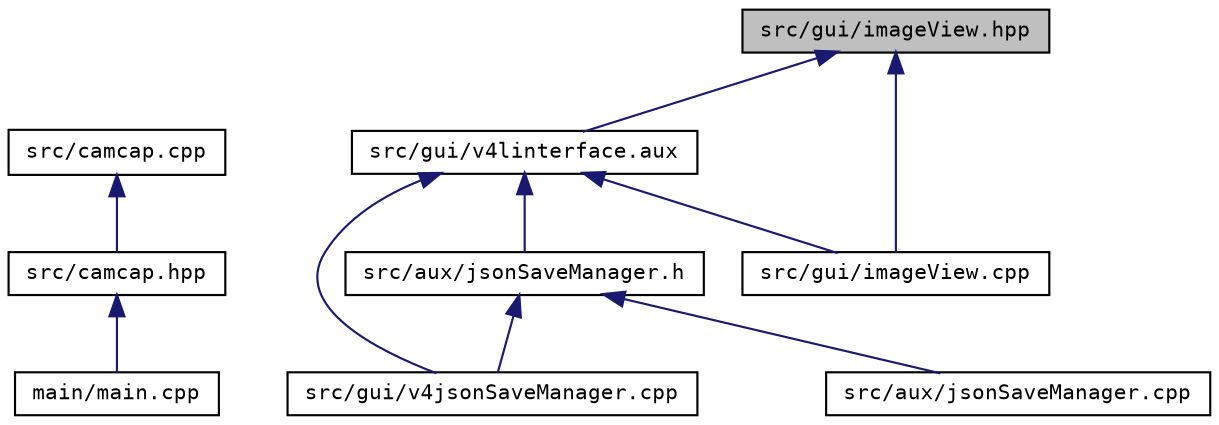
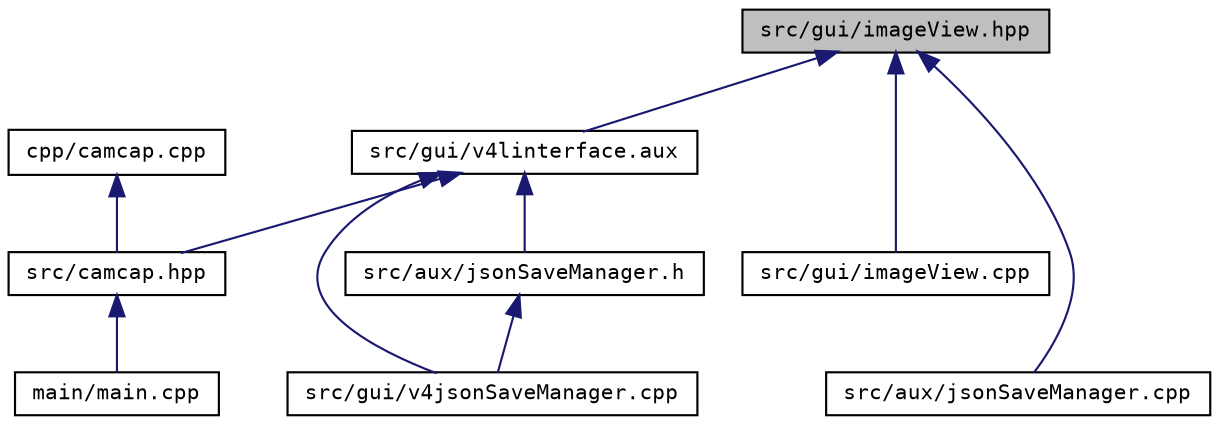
(117, 152) -> (117, 152)
(721, 216) -> (311, 216)
(782, 336) -> (1048, 206)
